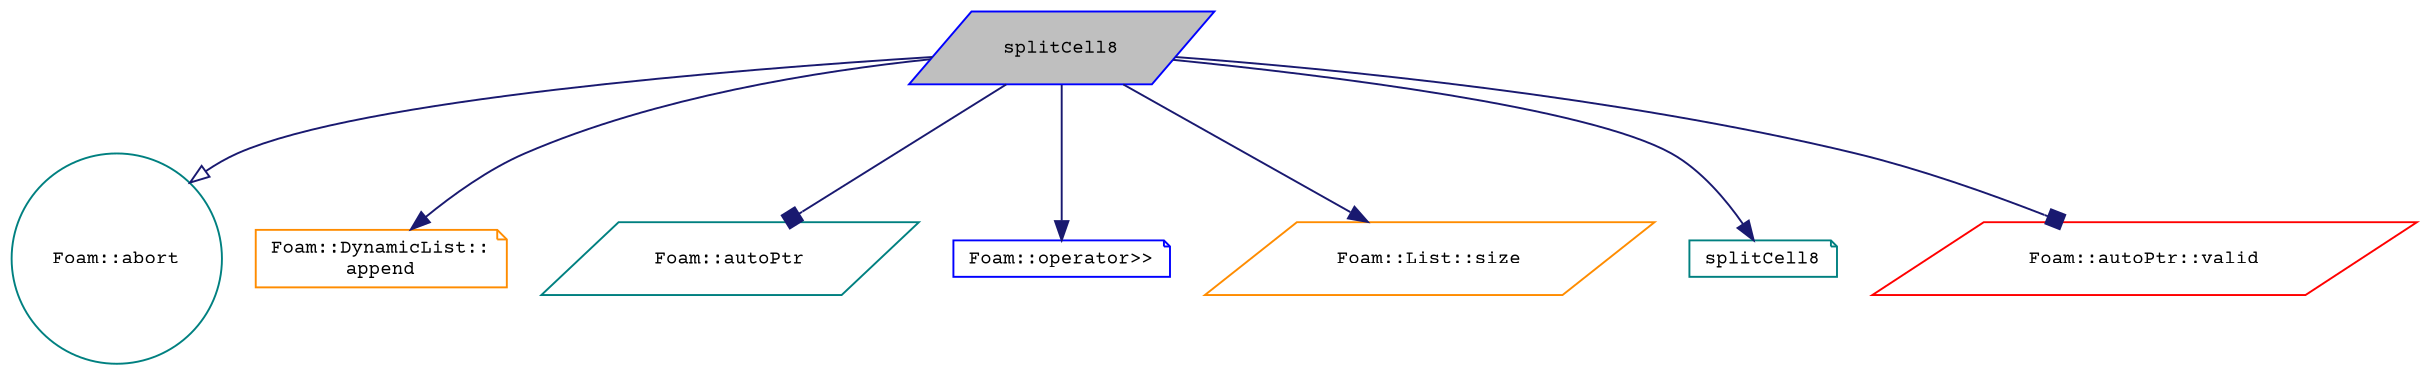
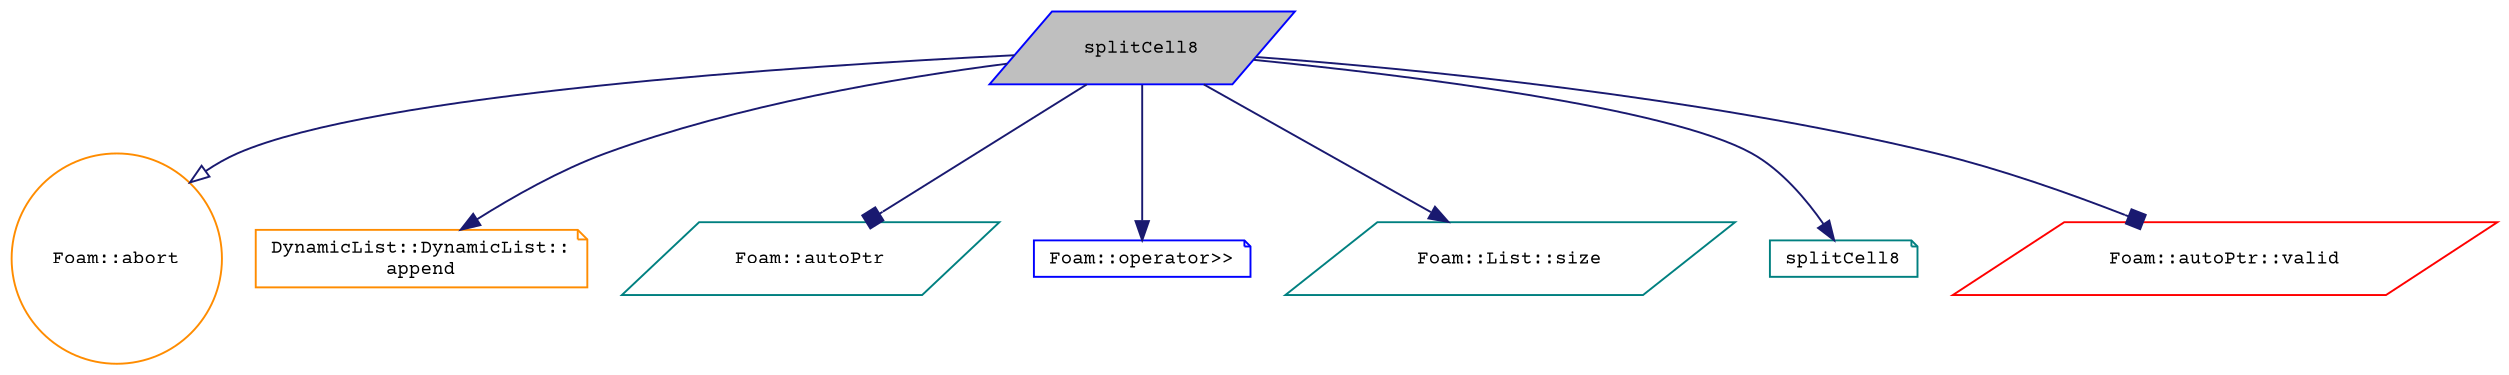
(117, 259) -> (117, 259)
(381, 259) -> (422, 259)
(1430, 259) -> (1510, 259)
